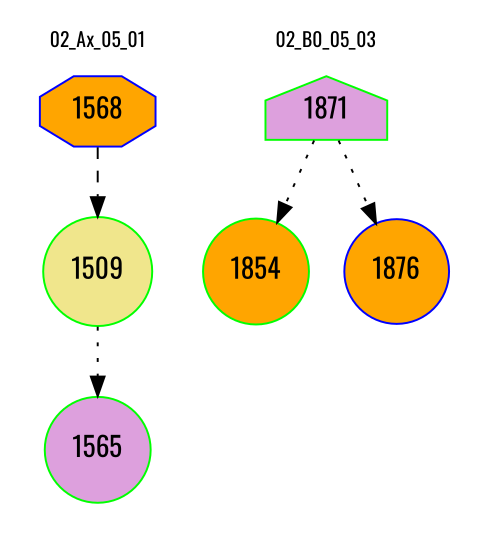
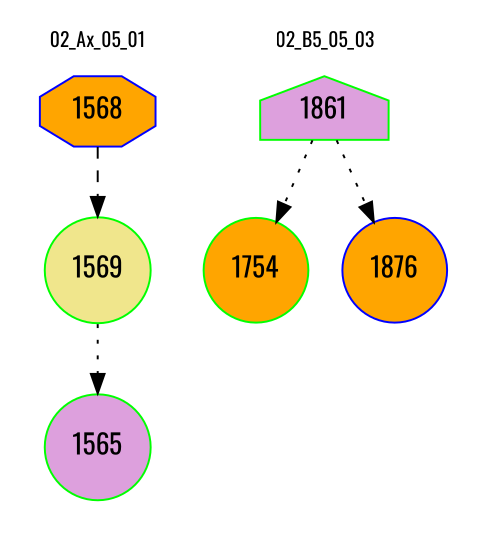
(326, 42) -> (325, 42)
(326, 111) -> (324, 111)
(98, 272) -> (98, 270)
(256, 272) -> (256, 270)
